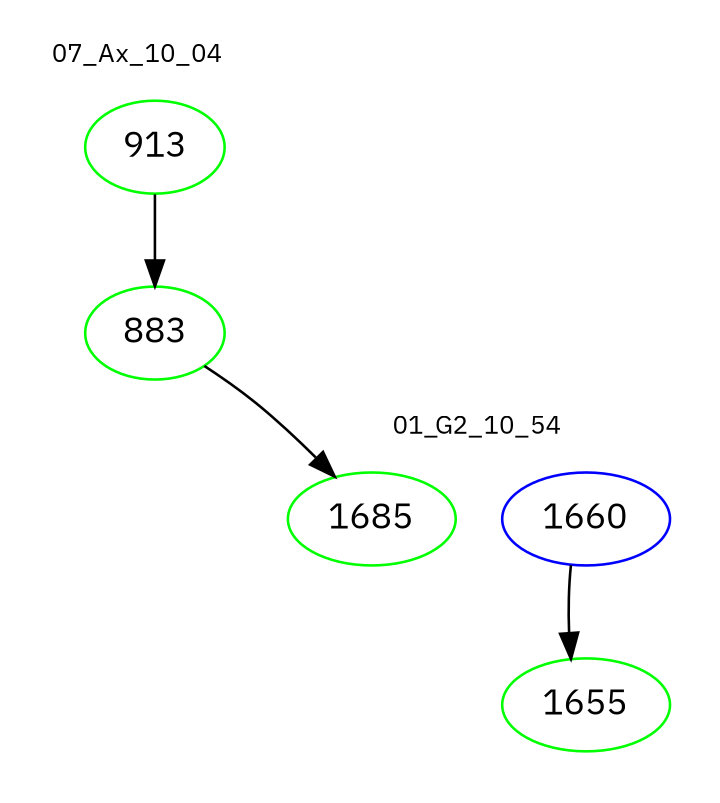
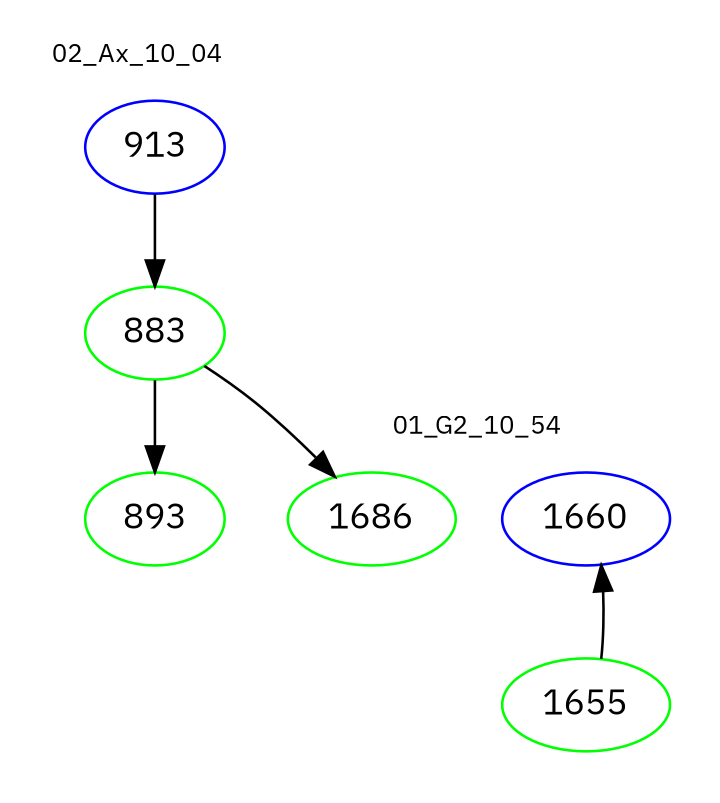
(138, 56) -> (138, 56)
(155, 147) -> (155, 147)
none -> (155, 519)
(372, 519) -> (372, 519)
(569, 599) -> (603, 625)
